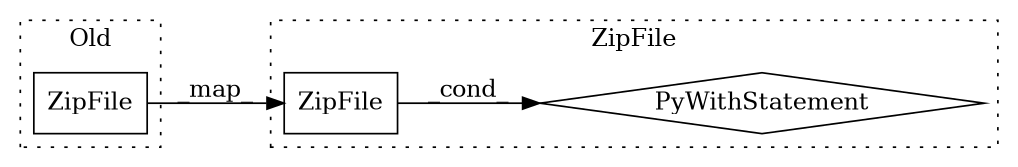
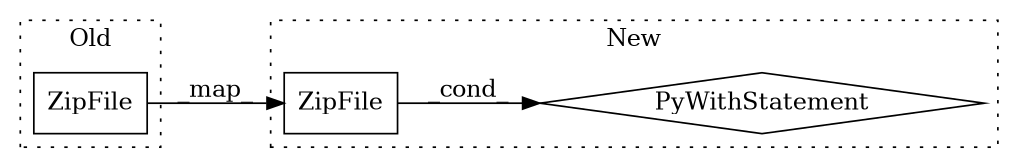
(634, 40) -> (634, 40)
